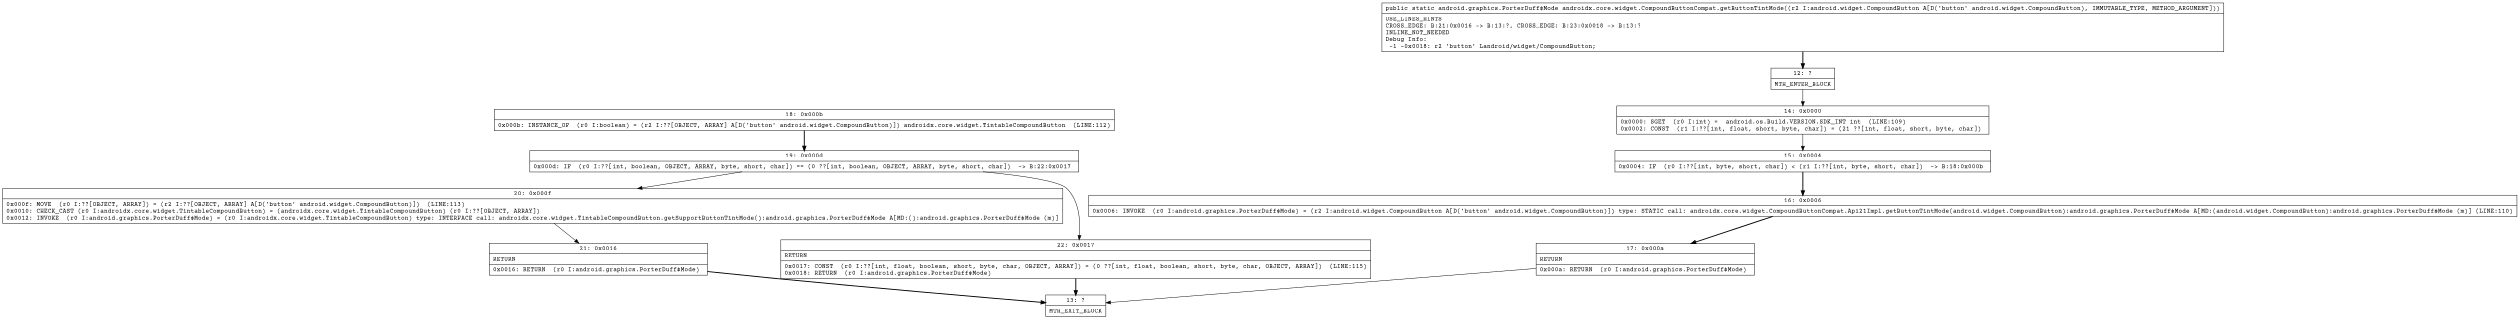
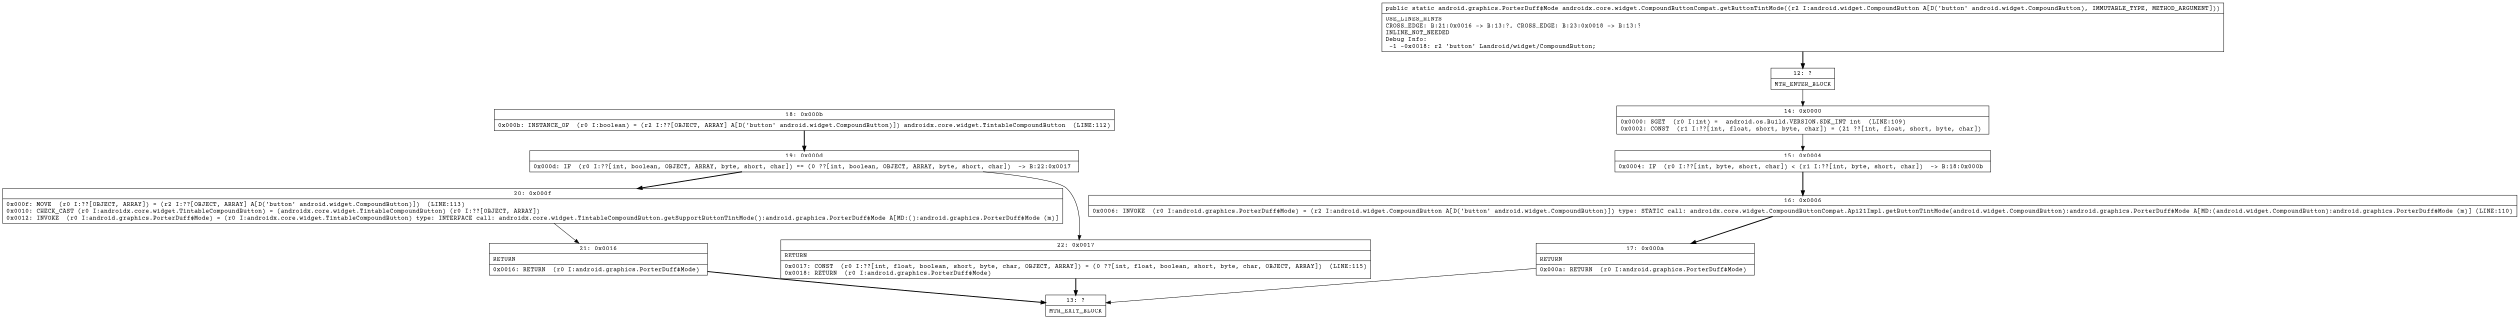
(692, 180) -> (692, 180)
